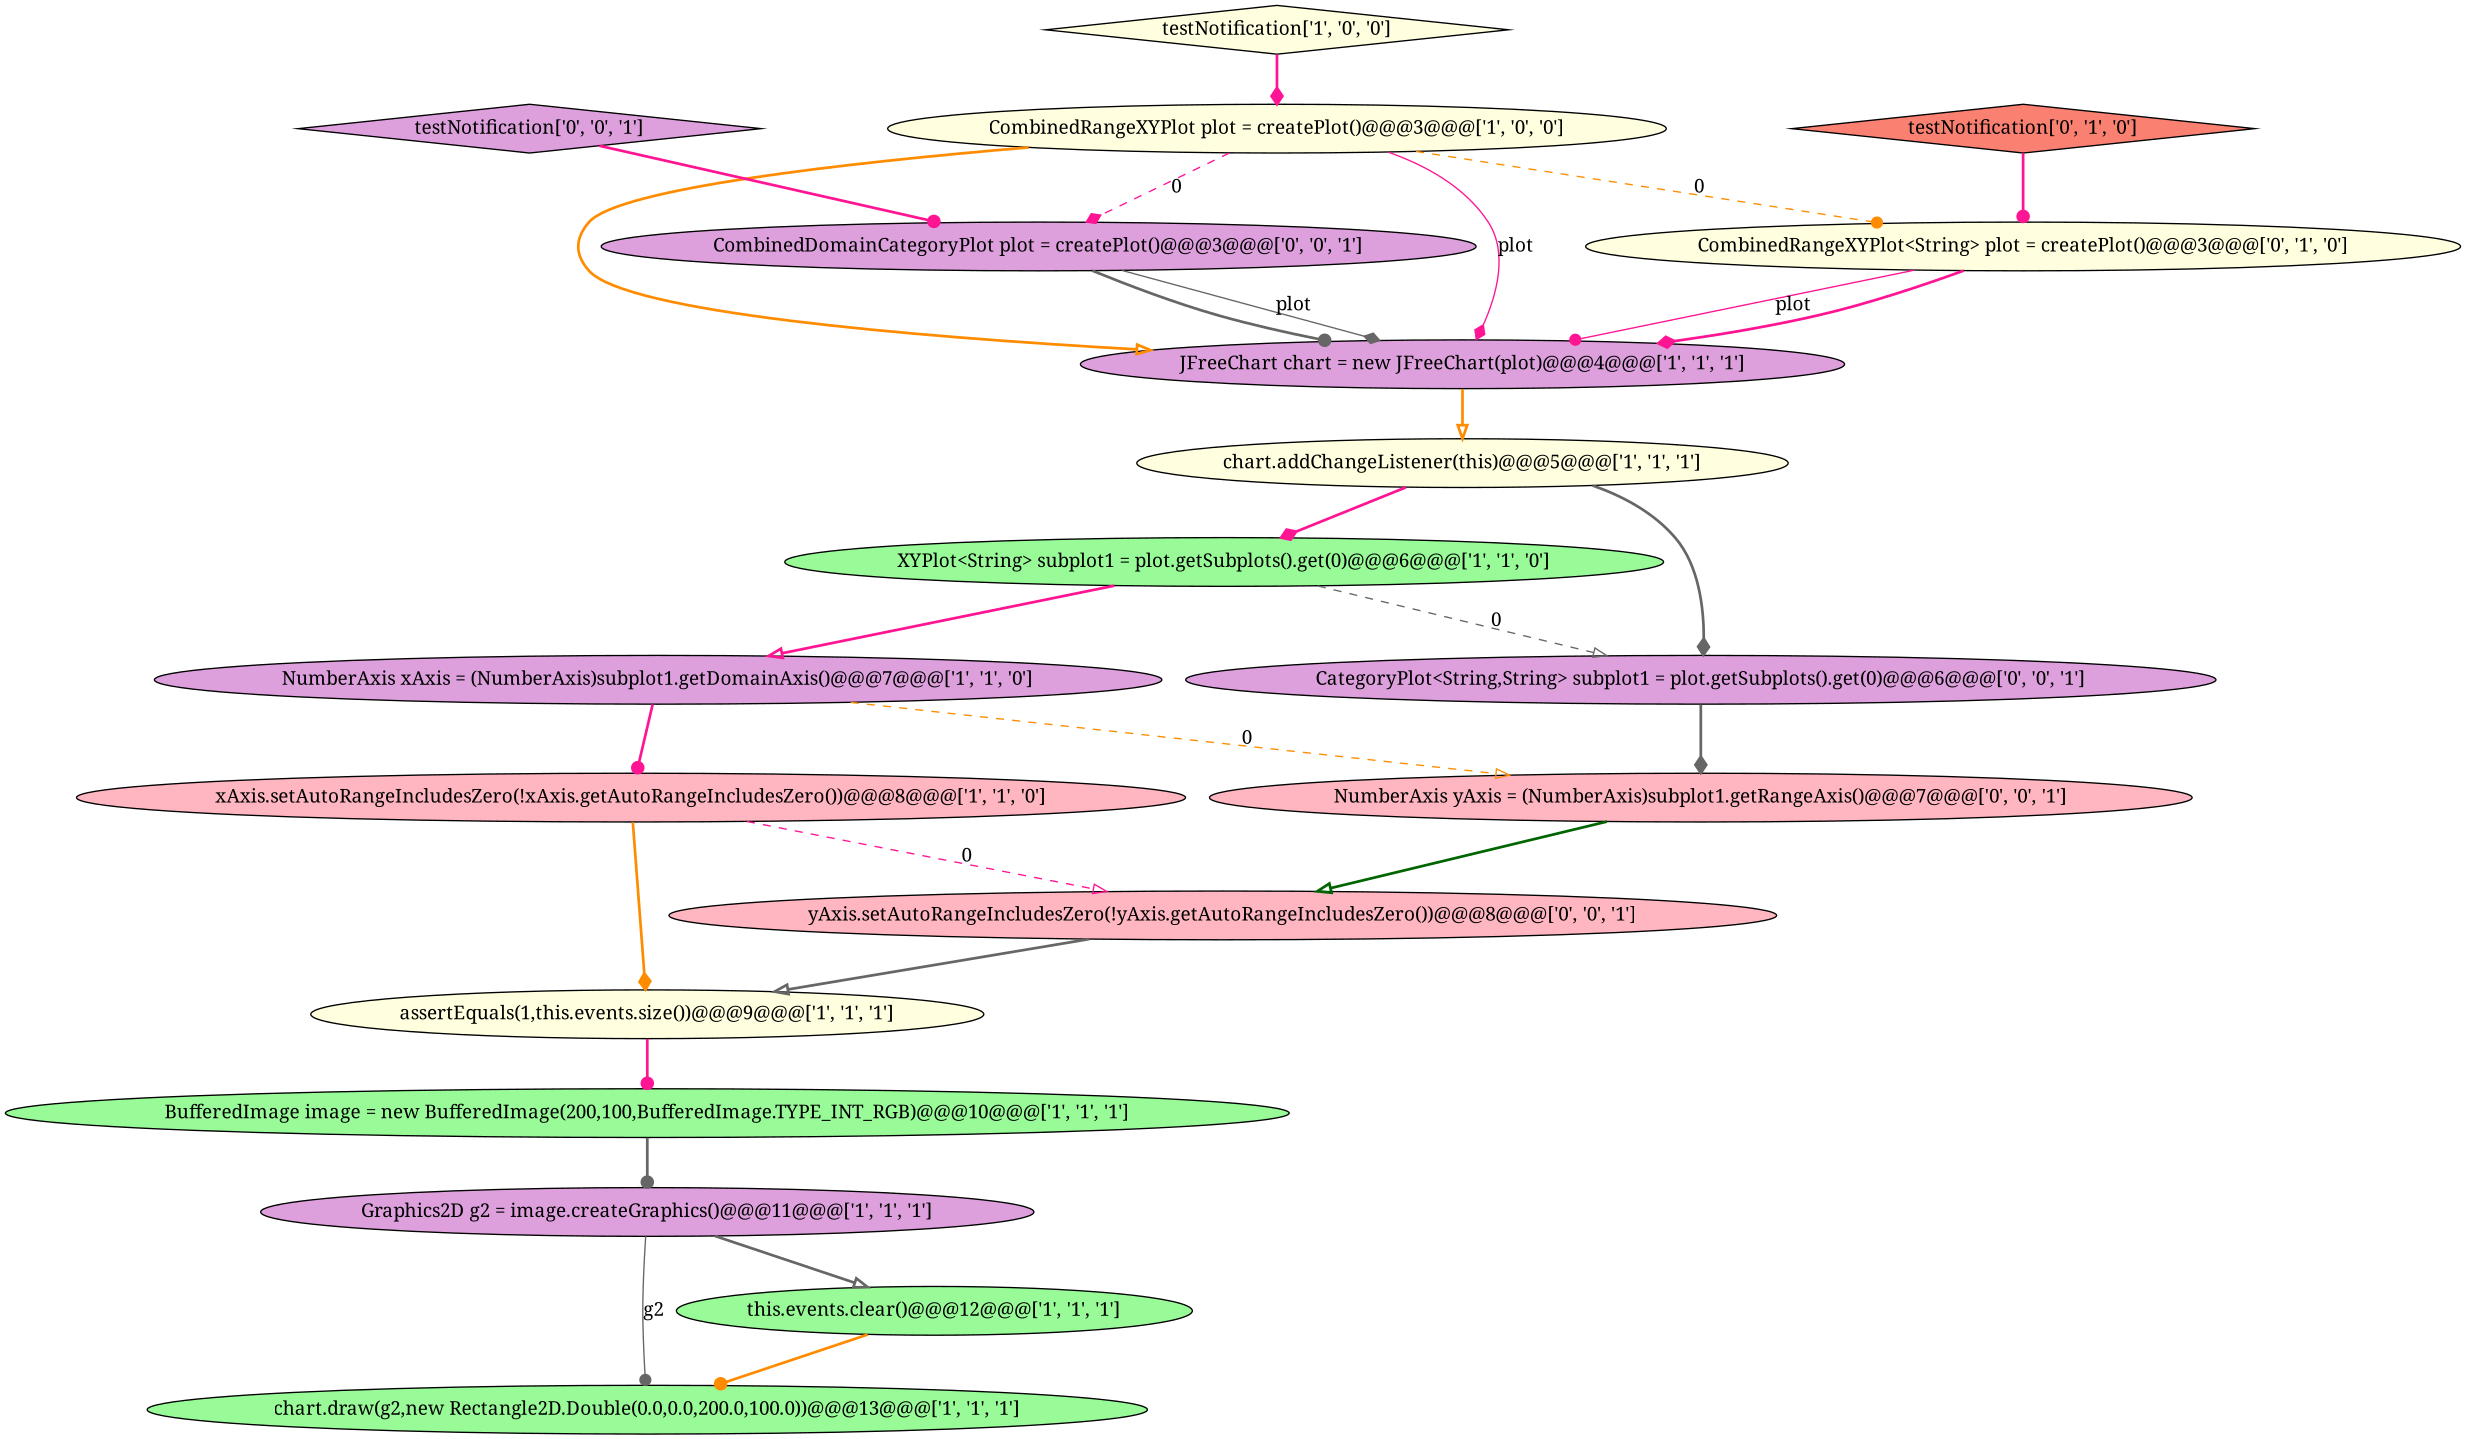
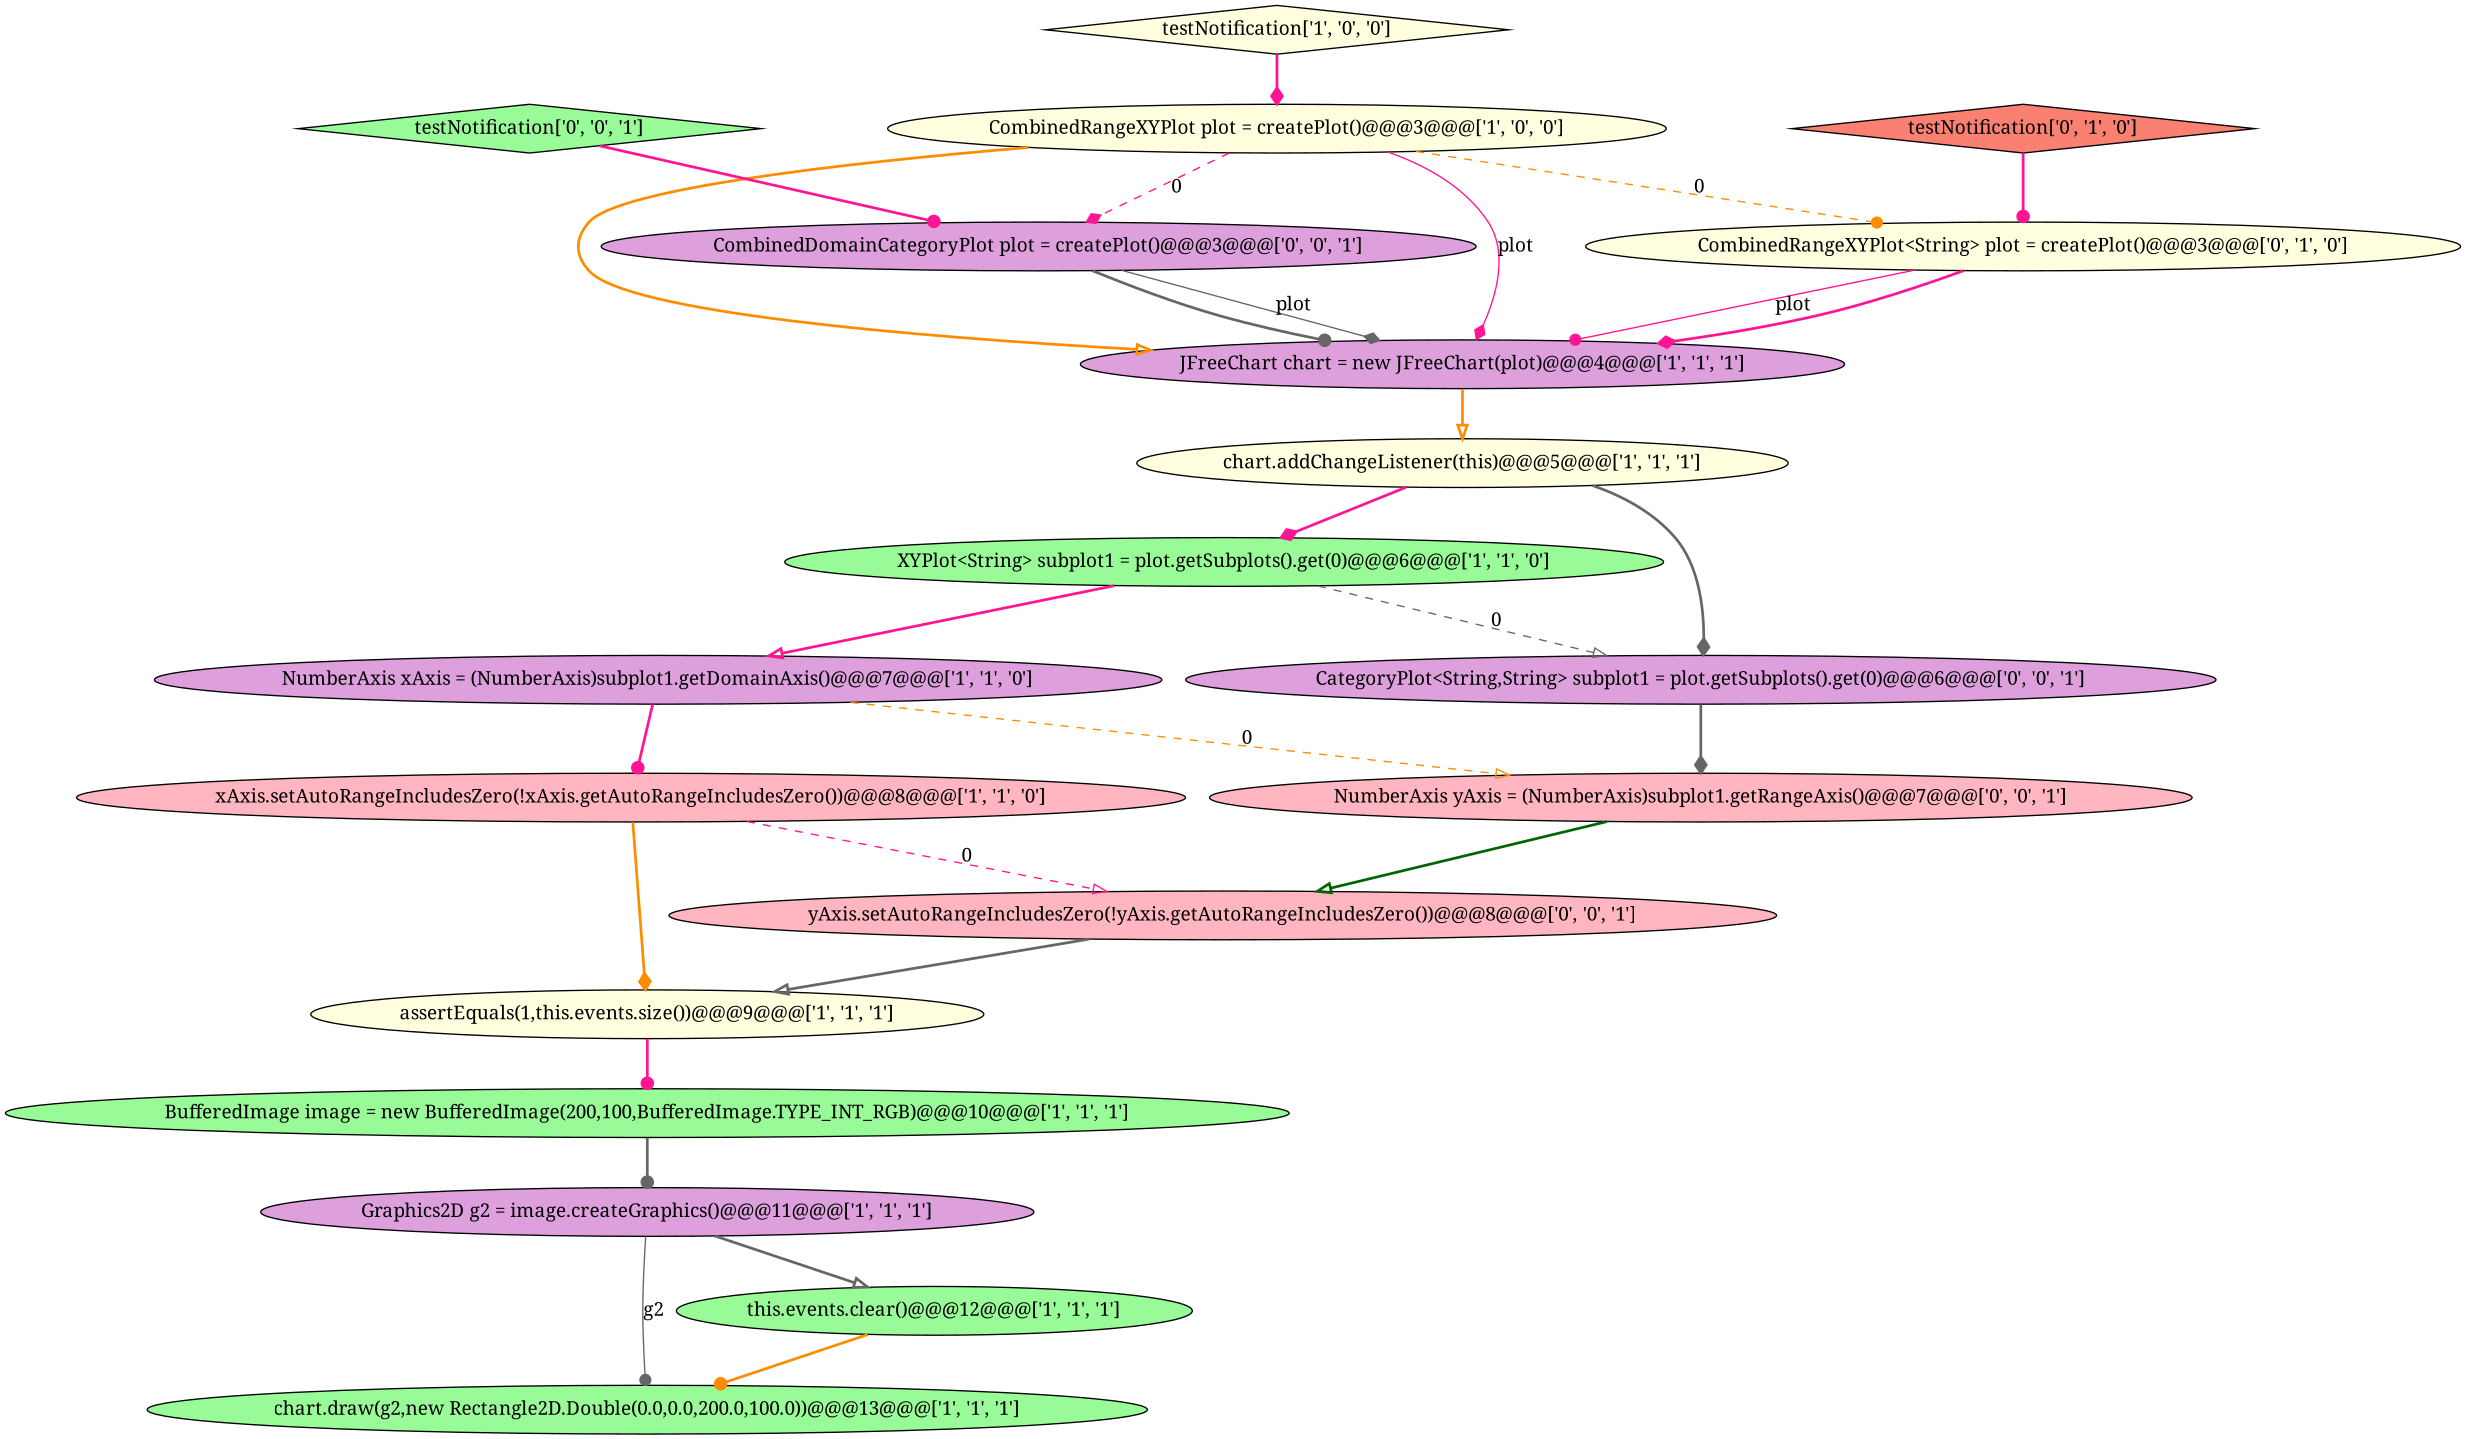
(529, 129) -> (529, 129)
